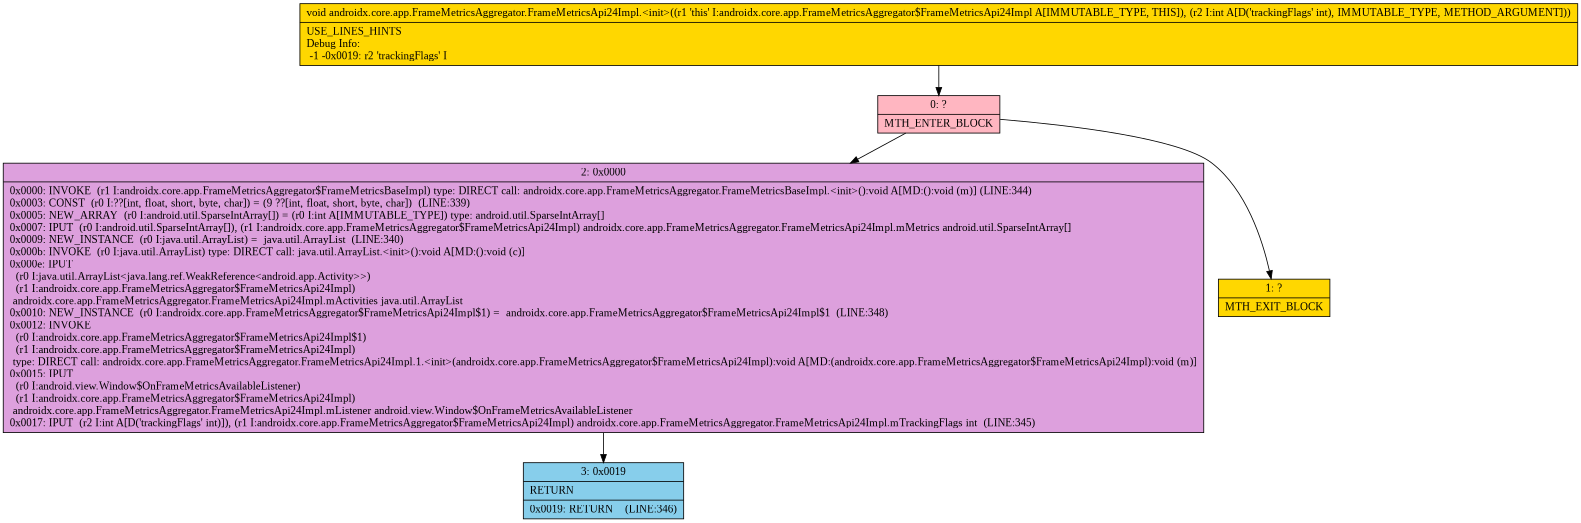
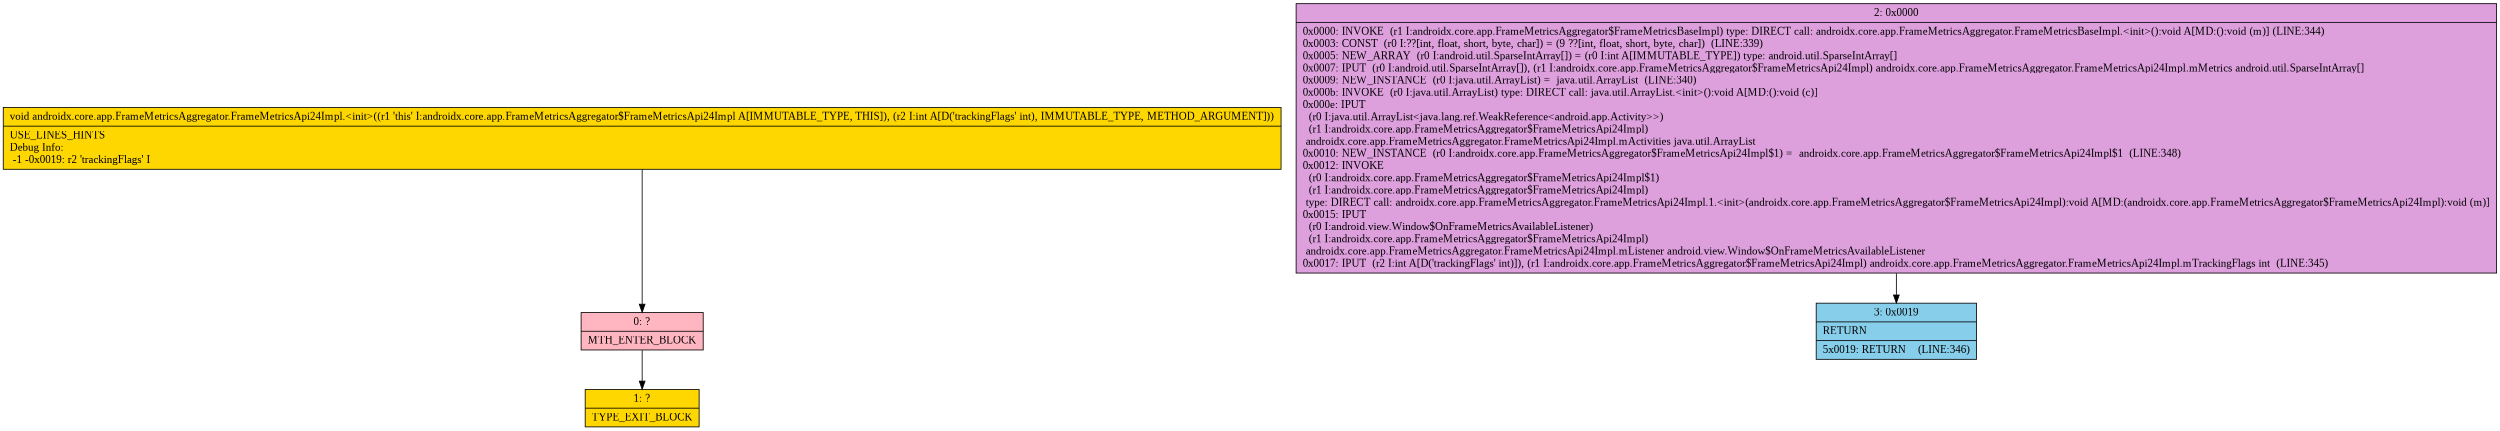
(882, 146) -> none
(1274, 307) -> (642, 417)
(603, 509) -> (1896, 350)
